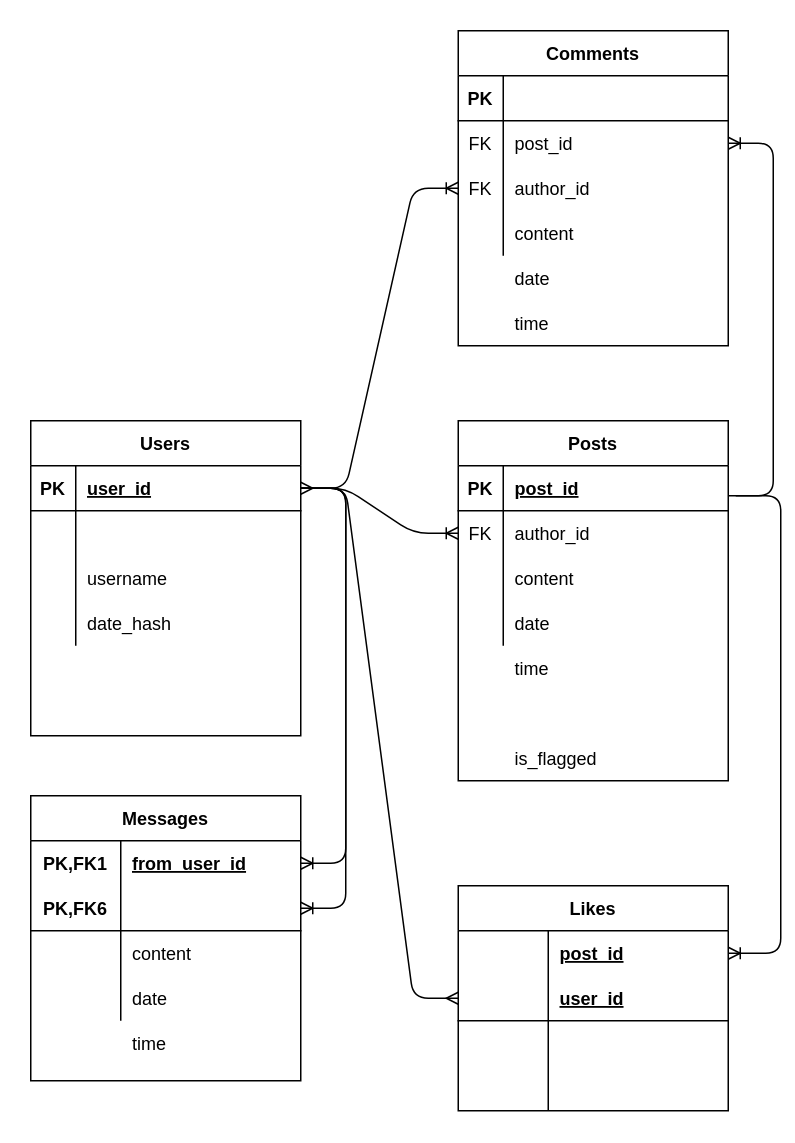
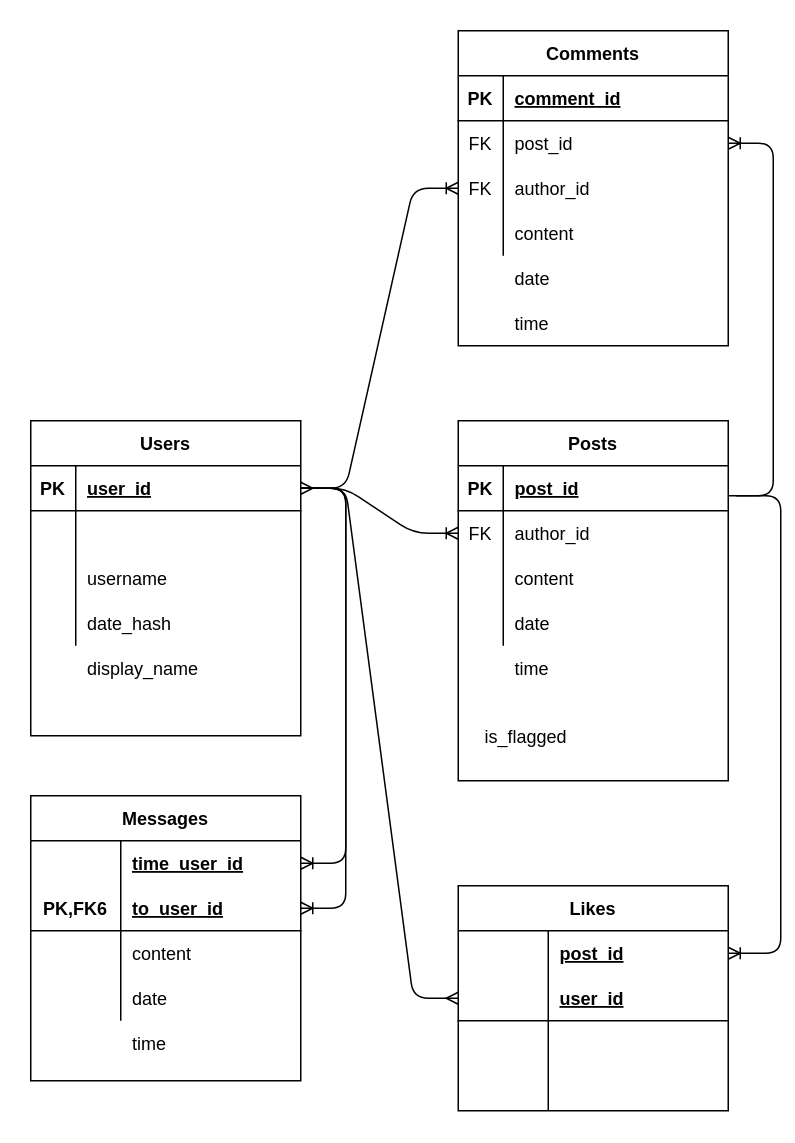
none -> (616, 98)
none -> (188, 668)
(616, 758) -> (586, 736)
(76, 863) -> none
(190, 864) -> (188, 864)
none -> (211, 908)
